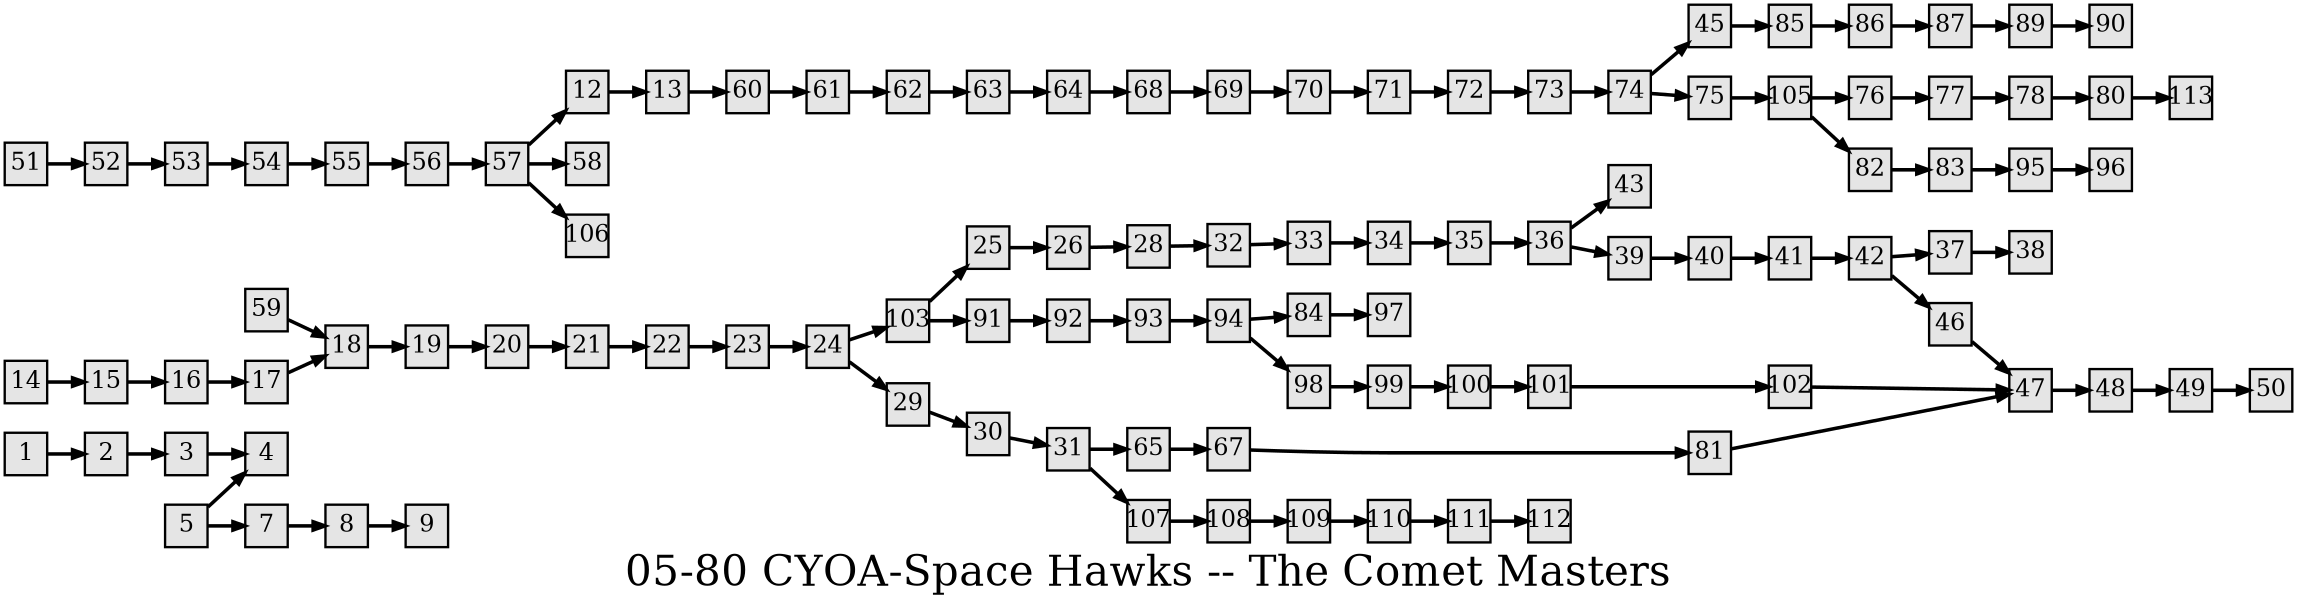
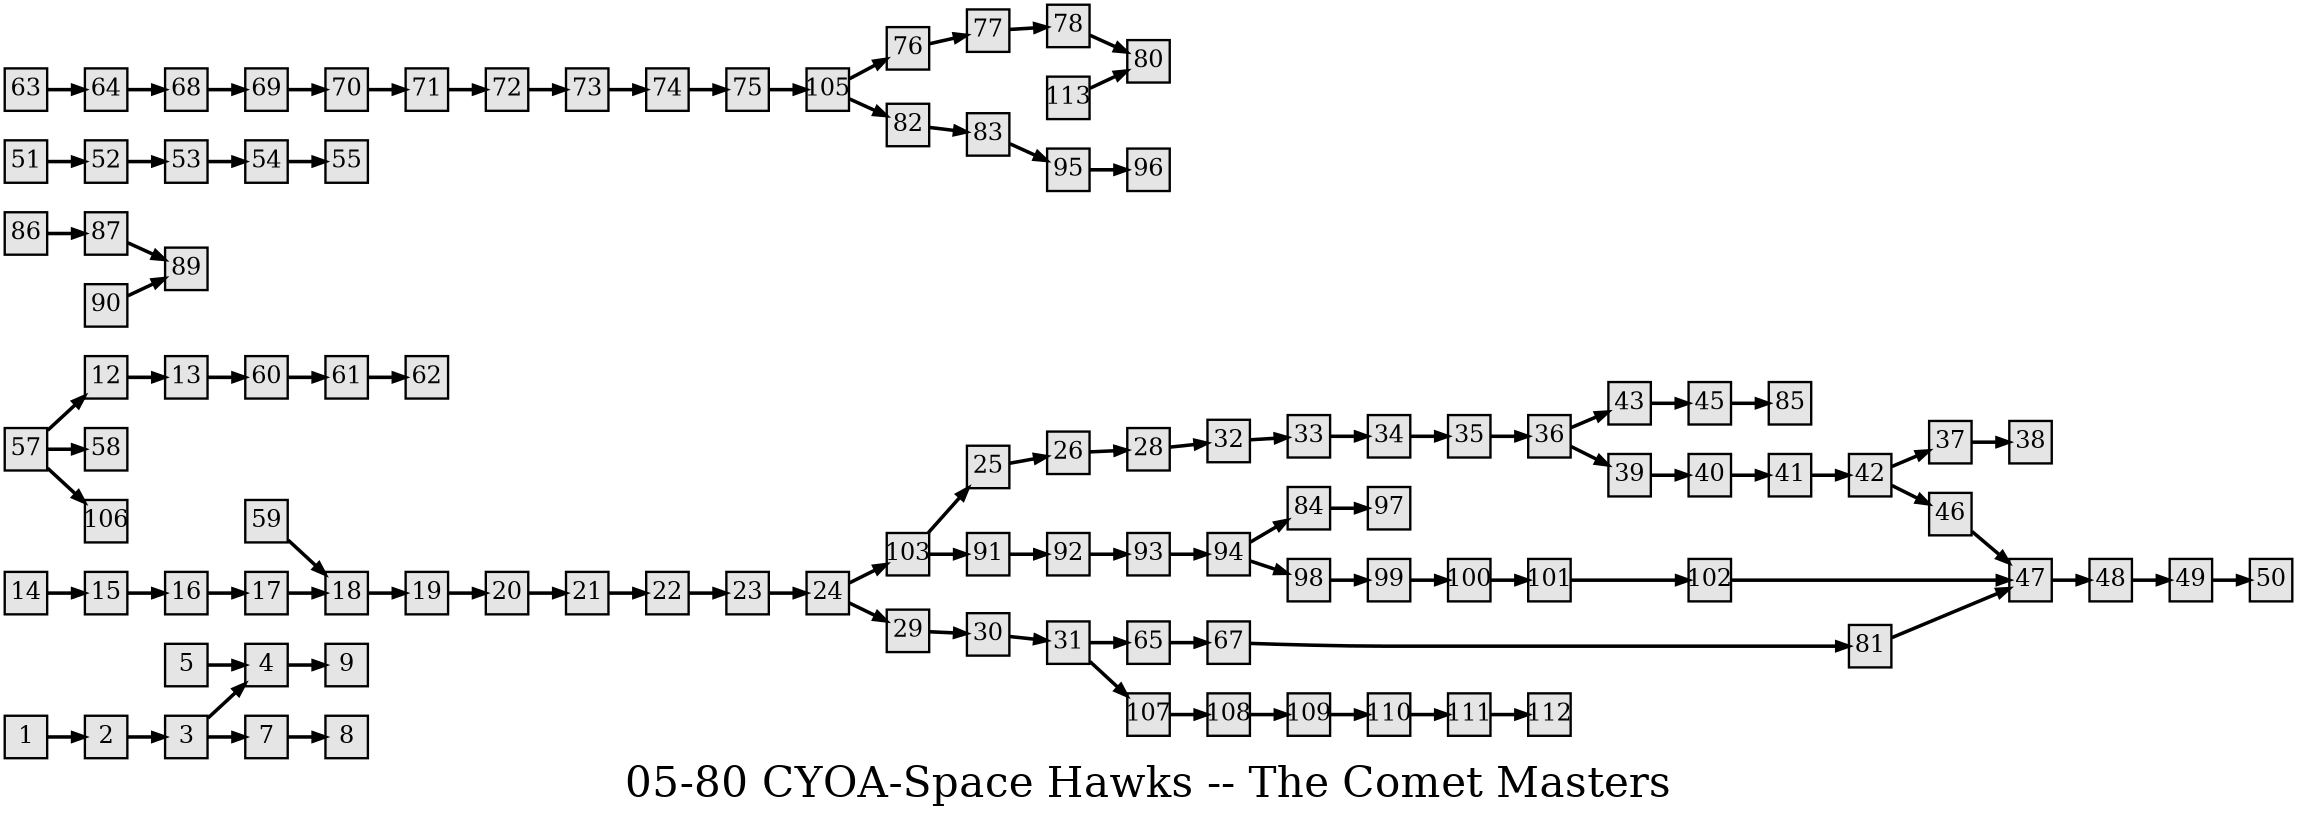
(1824, 26) -> none
(2065, 26) -> (141, 290)
(1665, 63) -> (1664, 403)
(942, 92) -> none
(2145, 98) -> (1103, 82)
(427, 164) -> none
(220, 526) -> (220, 737)
(381, 526) -> (301, 665)
